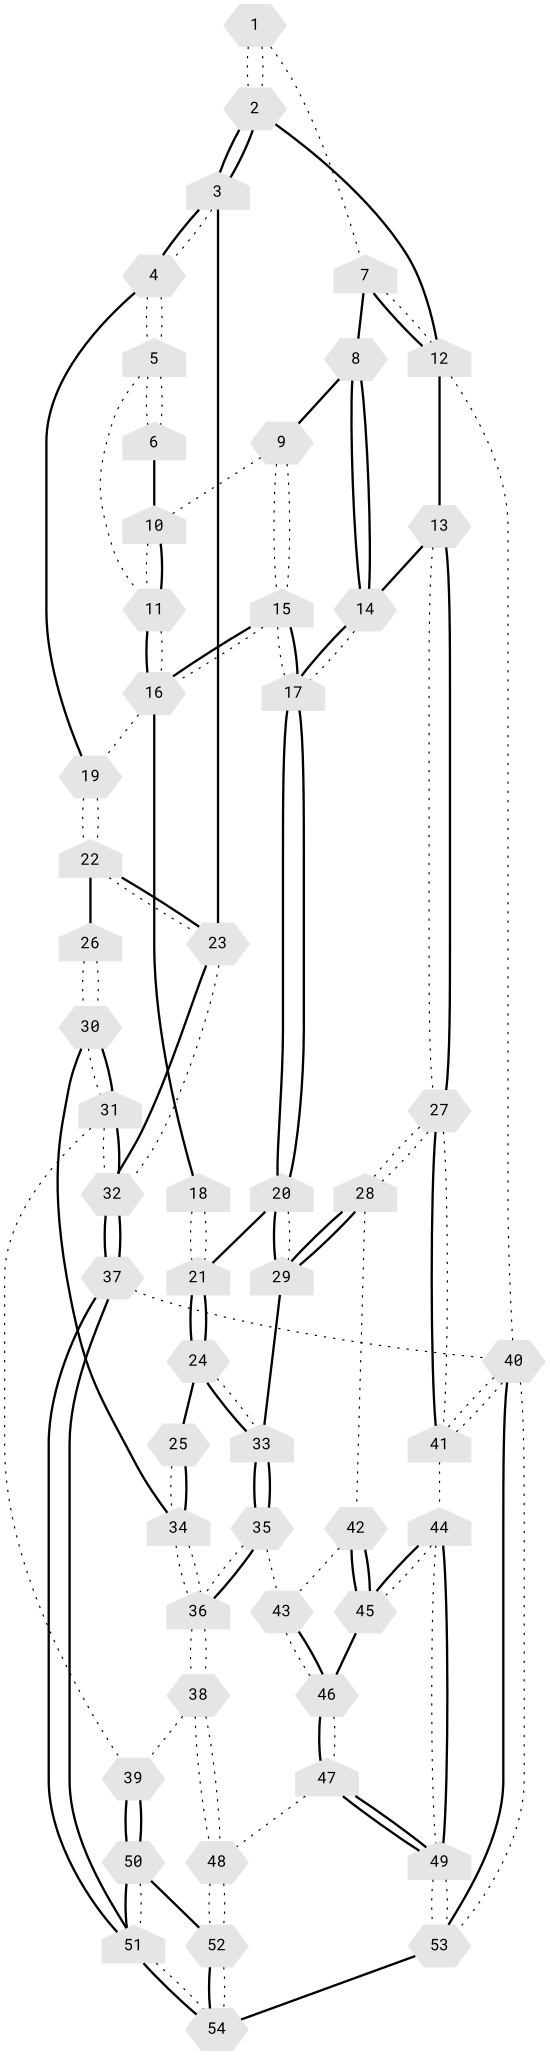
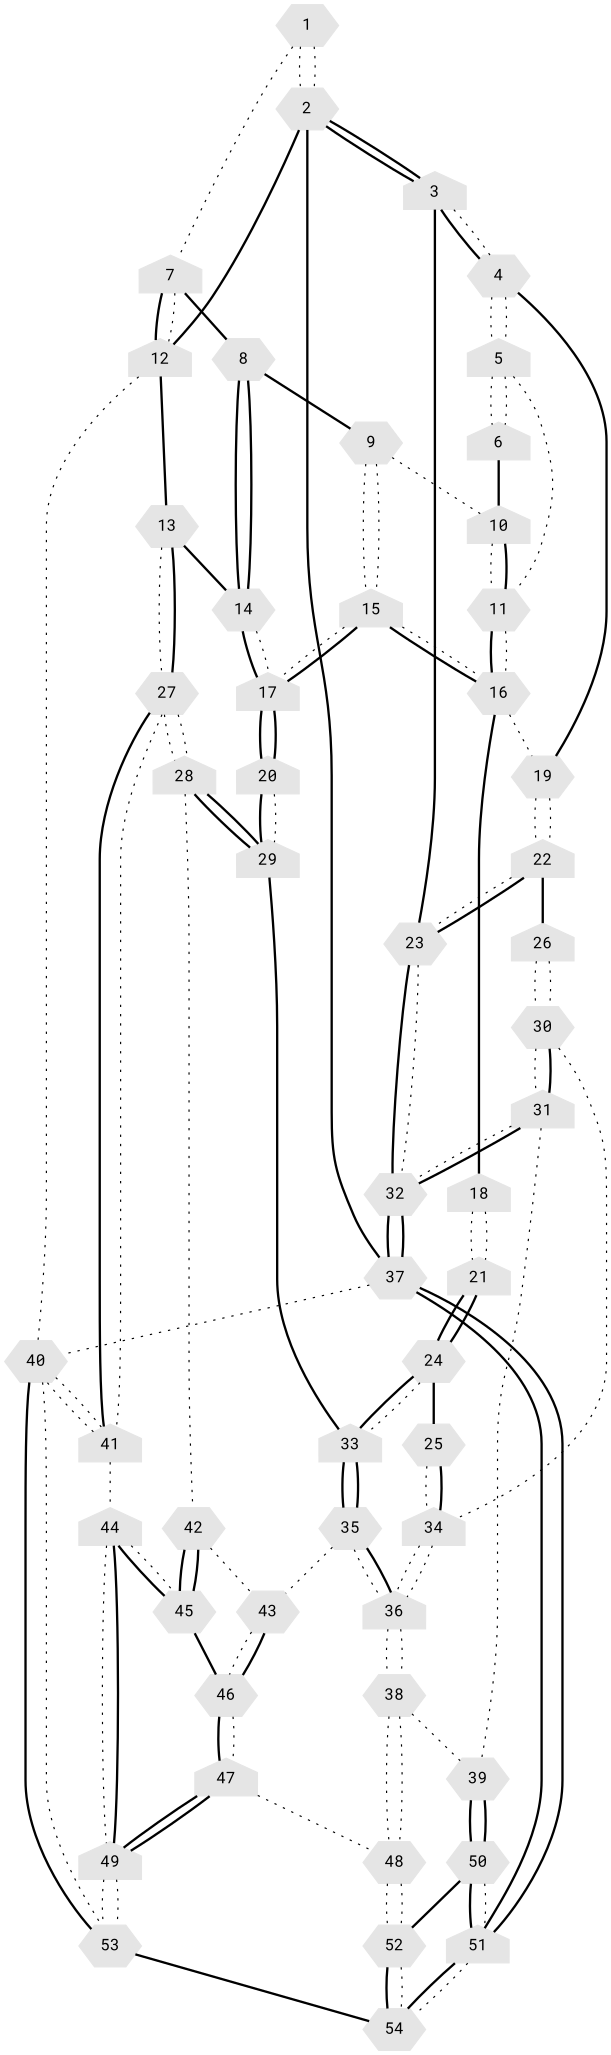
none -> (327, 699)
(239, 1237) -> none
(69, 1290) -> (607, 1314)
